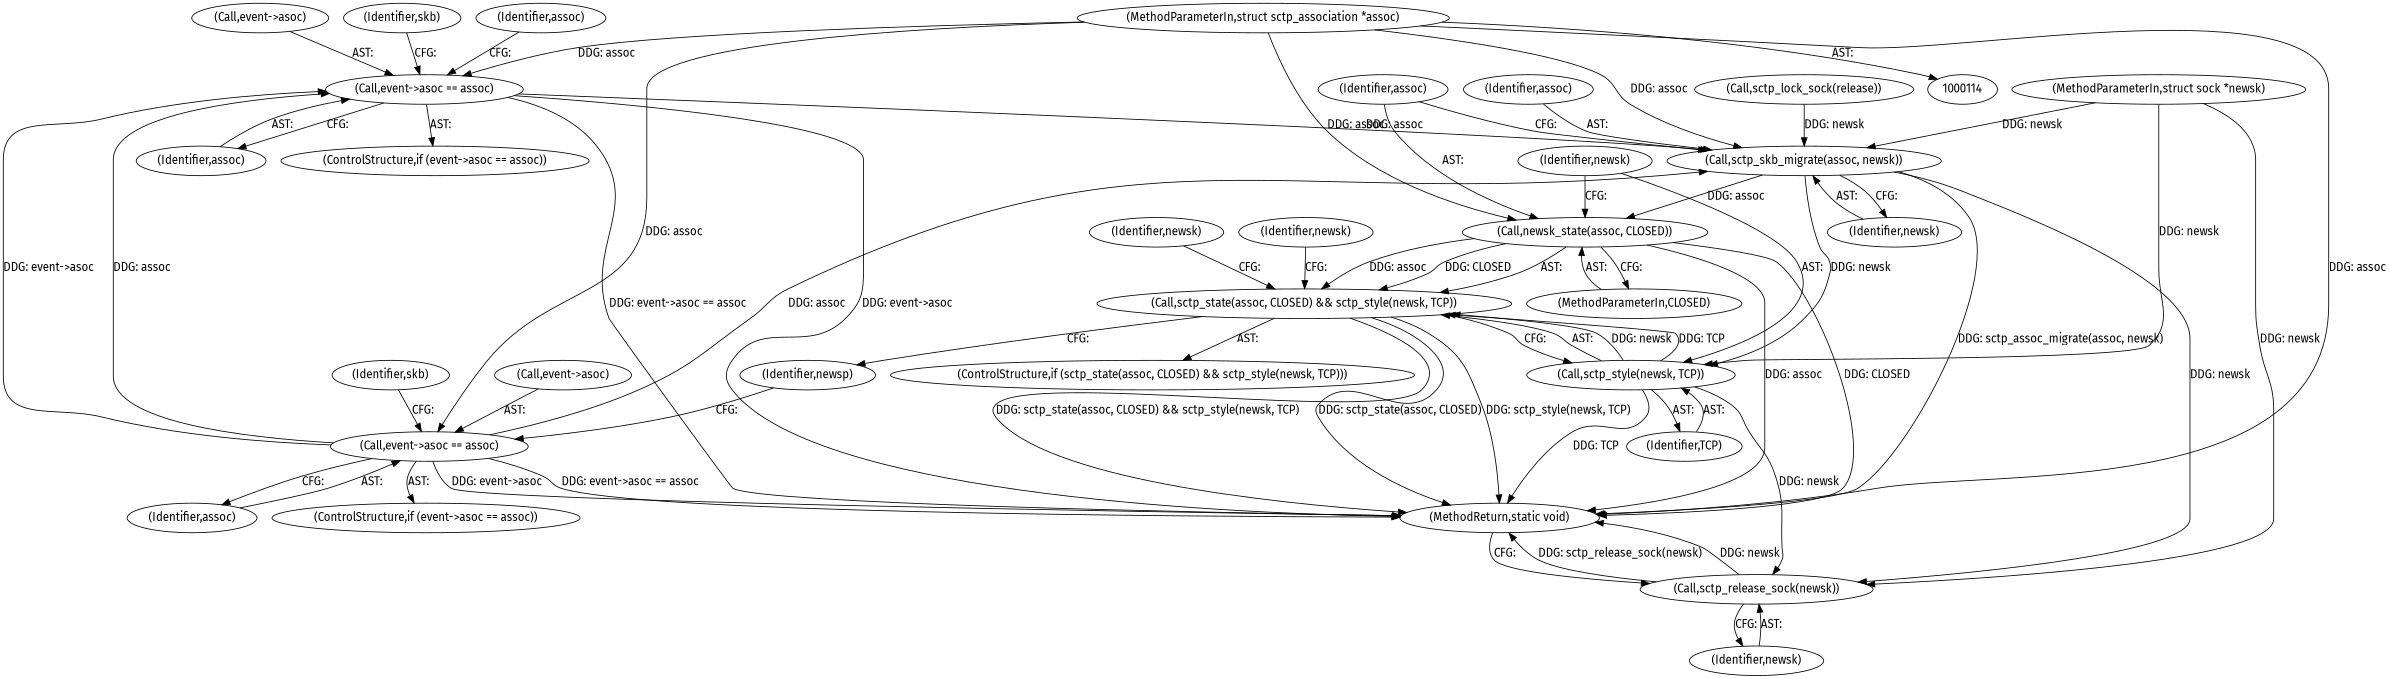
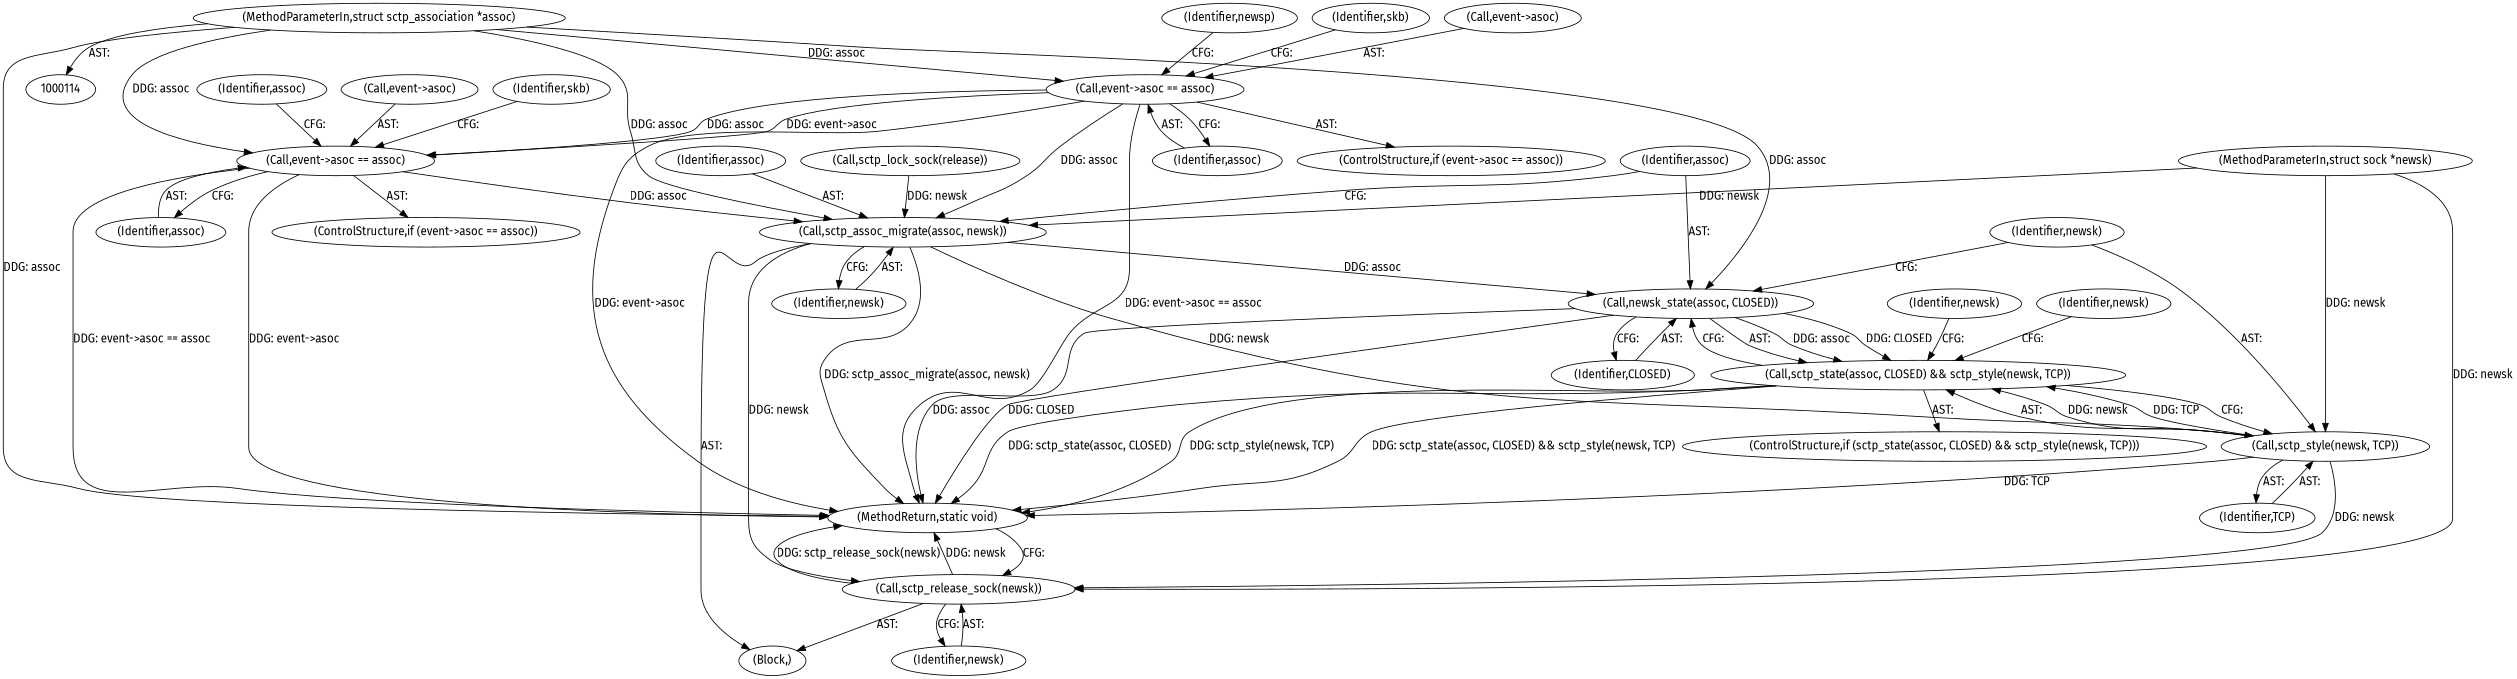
(1804, 161) -> (903, 232)
(1634, 304) -> (1623, 375)
(1033, 338) -> (1721, 355)
none -> (772, 661)
